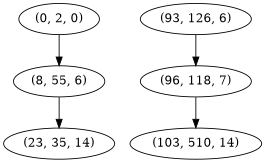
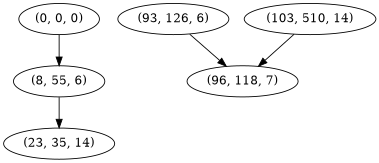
(59, 19) -> (59, 19)
(196, 108) -> (280, 47)
